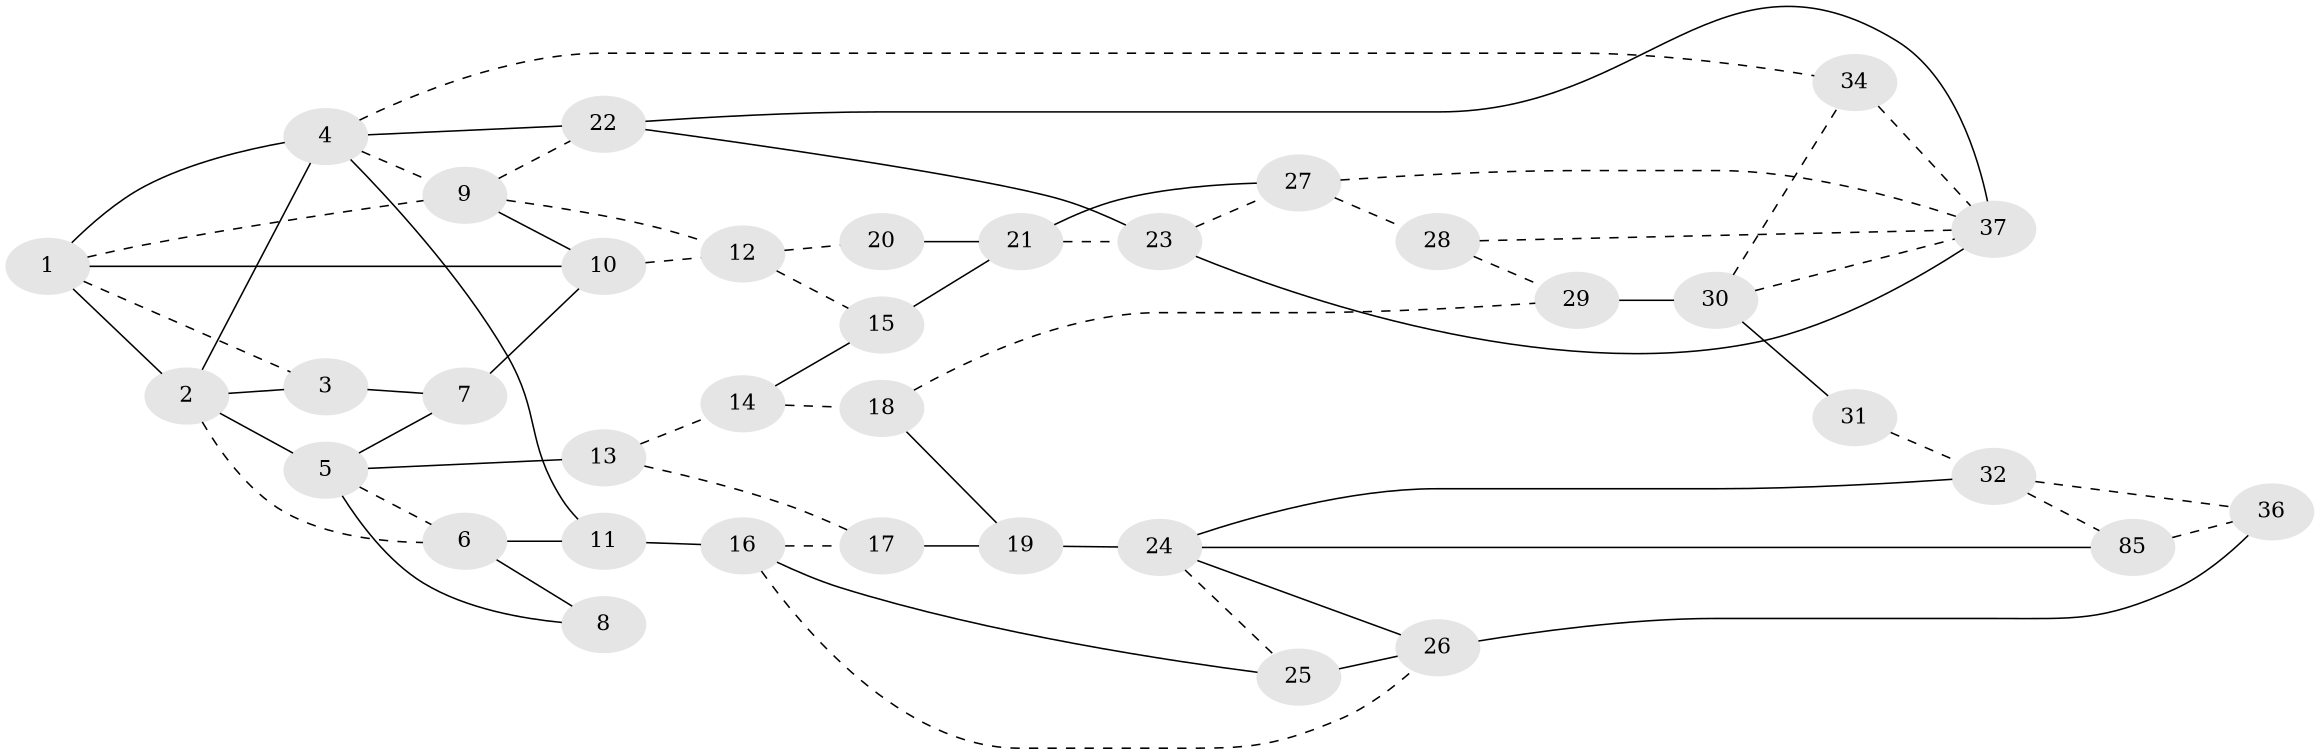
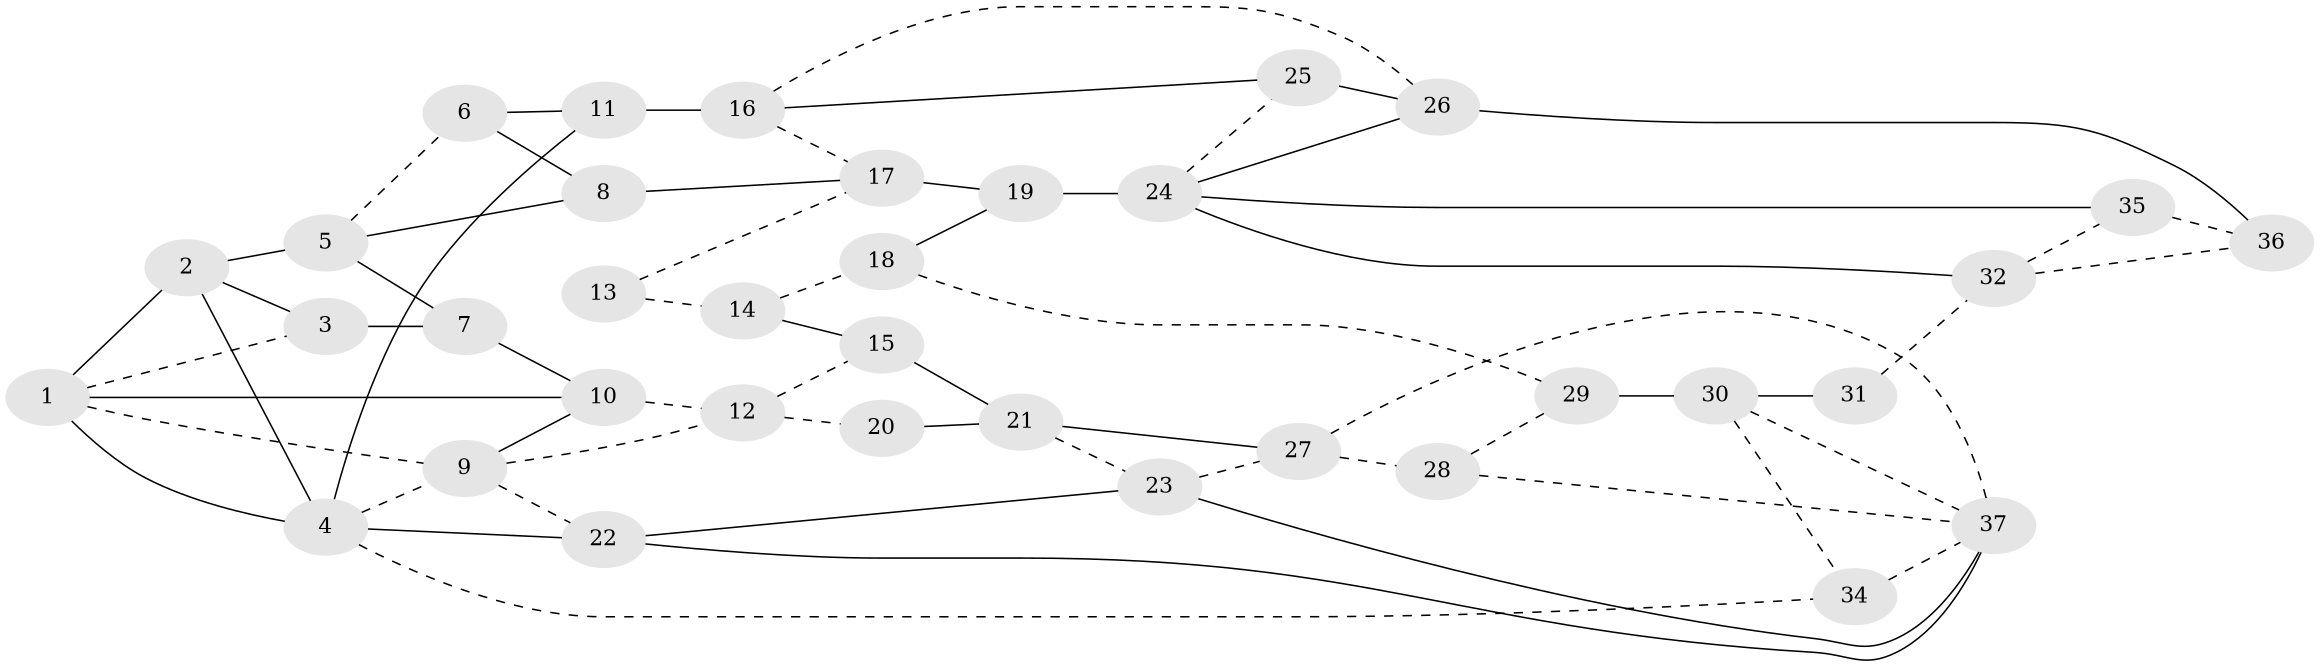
none -> (743, 186)
(465, 464) -> none
(293, 517) -> none
(2133, 547) -> (2133, 207)
